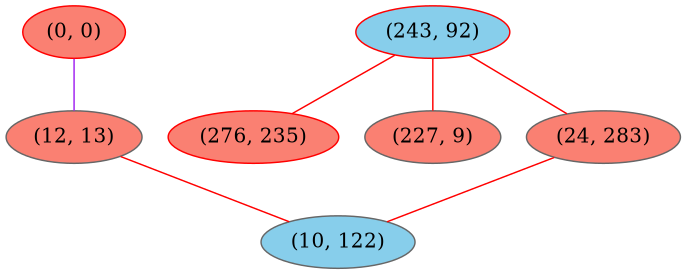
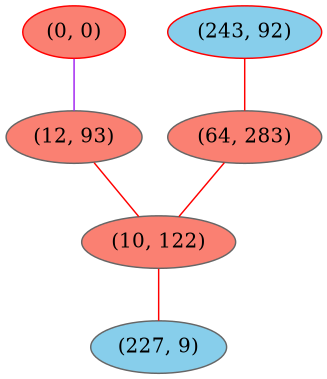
(433, 85) -> (159, 295)
(74, 137) -> (74, 137)
(253, 137) -> none
(433, 137) -> (159, 347)
(603, 137) -> (245, 137)
(338, 242) -> (159, 242)
